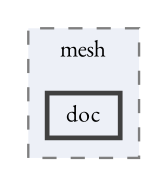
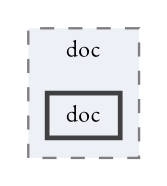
(84, 51) -> (84, 51)
